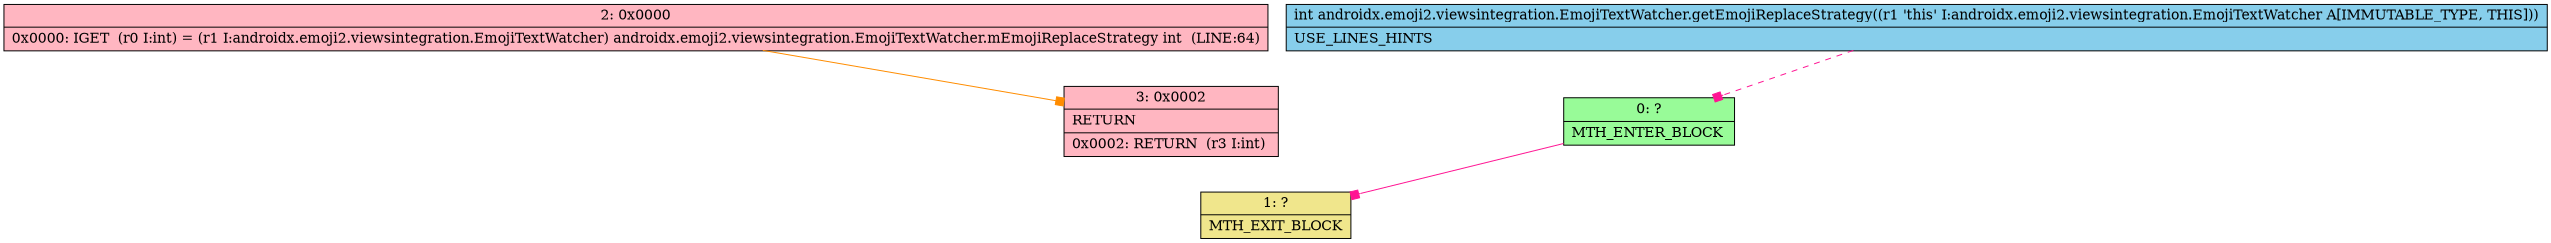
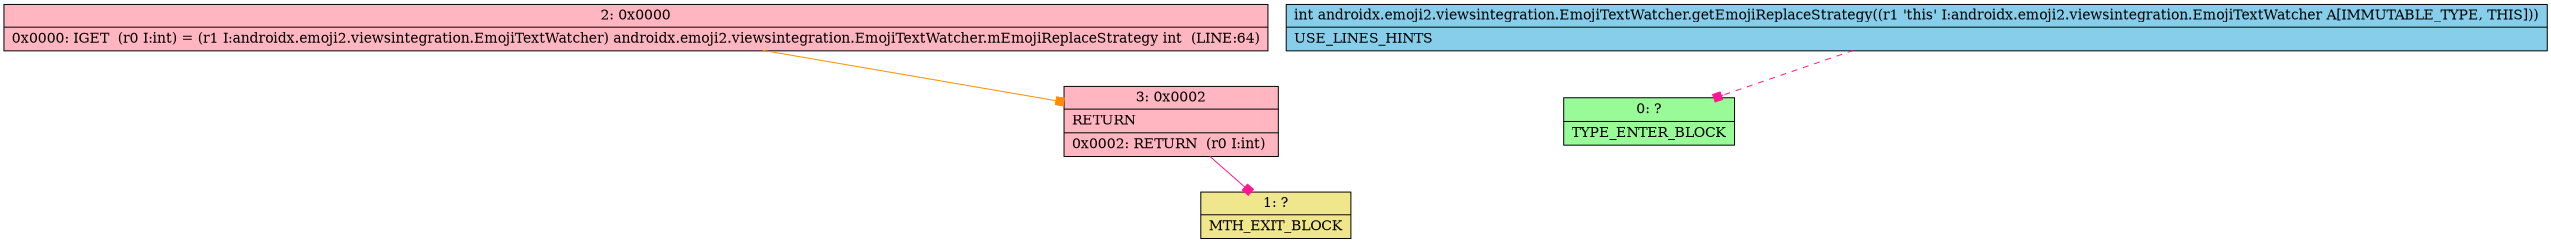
(1648, 133) -> (1649, 133)
(1171, 144) -> (1171, 144)
(1462, 168) -> (1226, 171)
